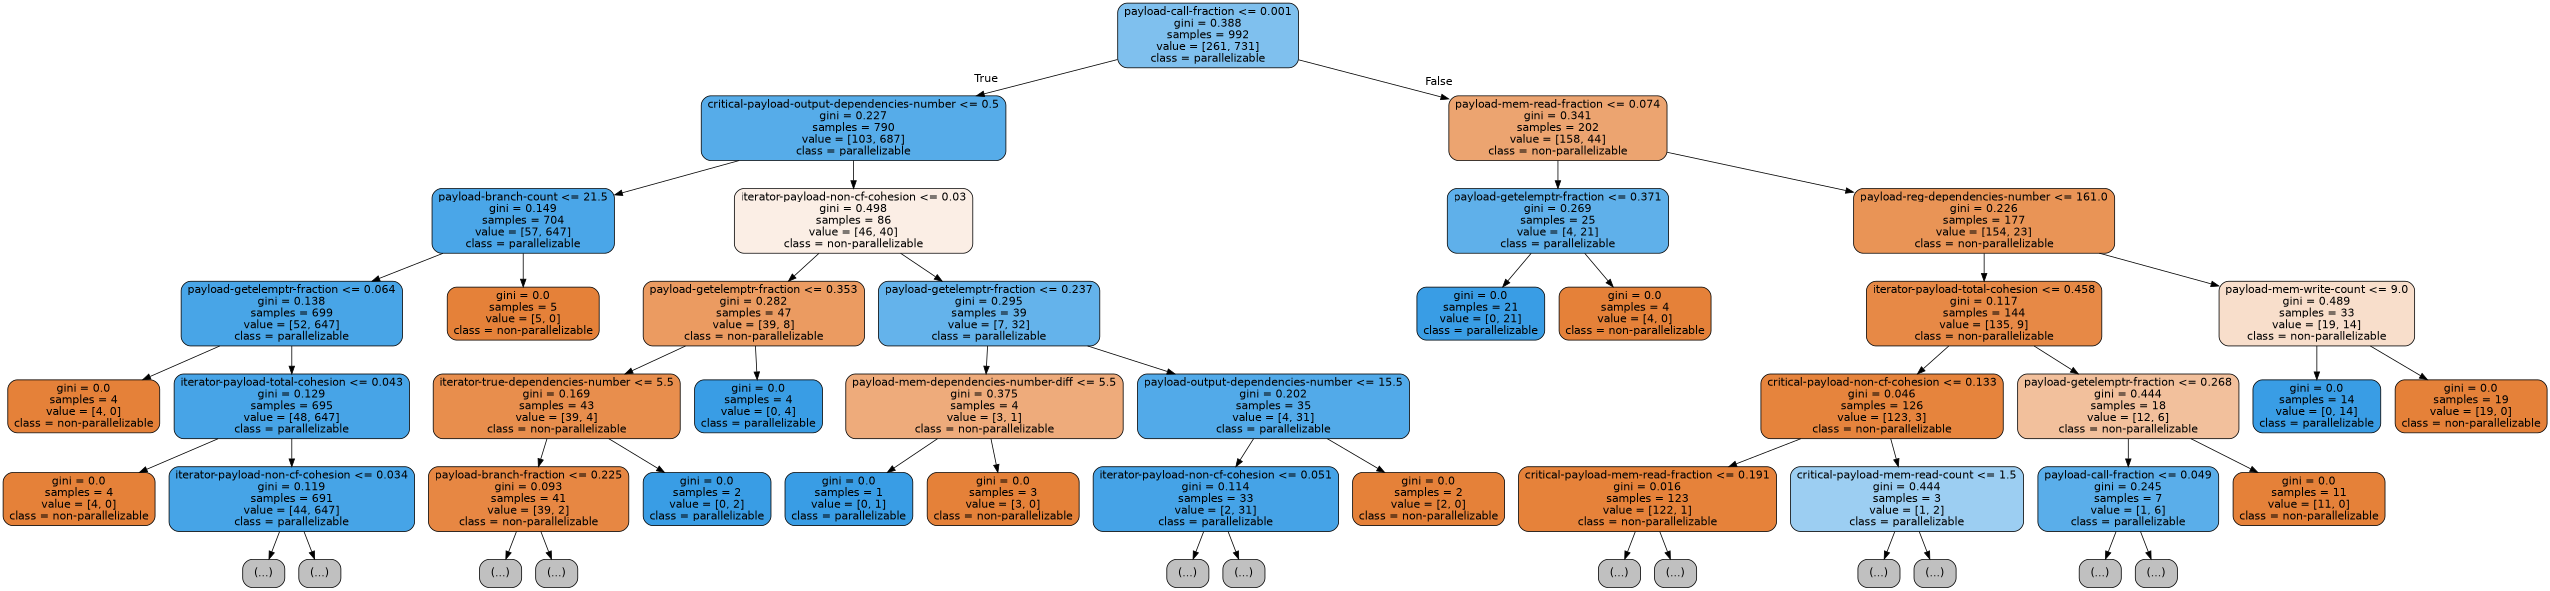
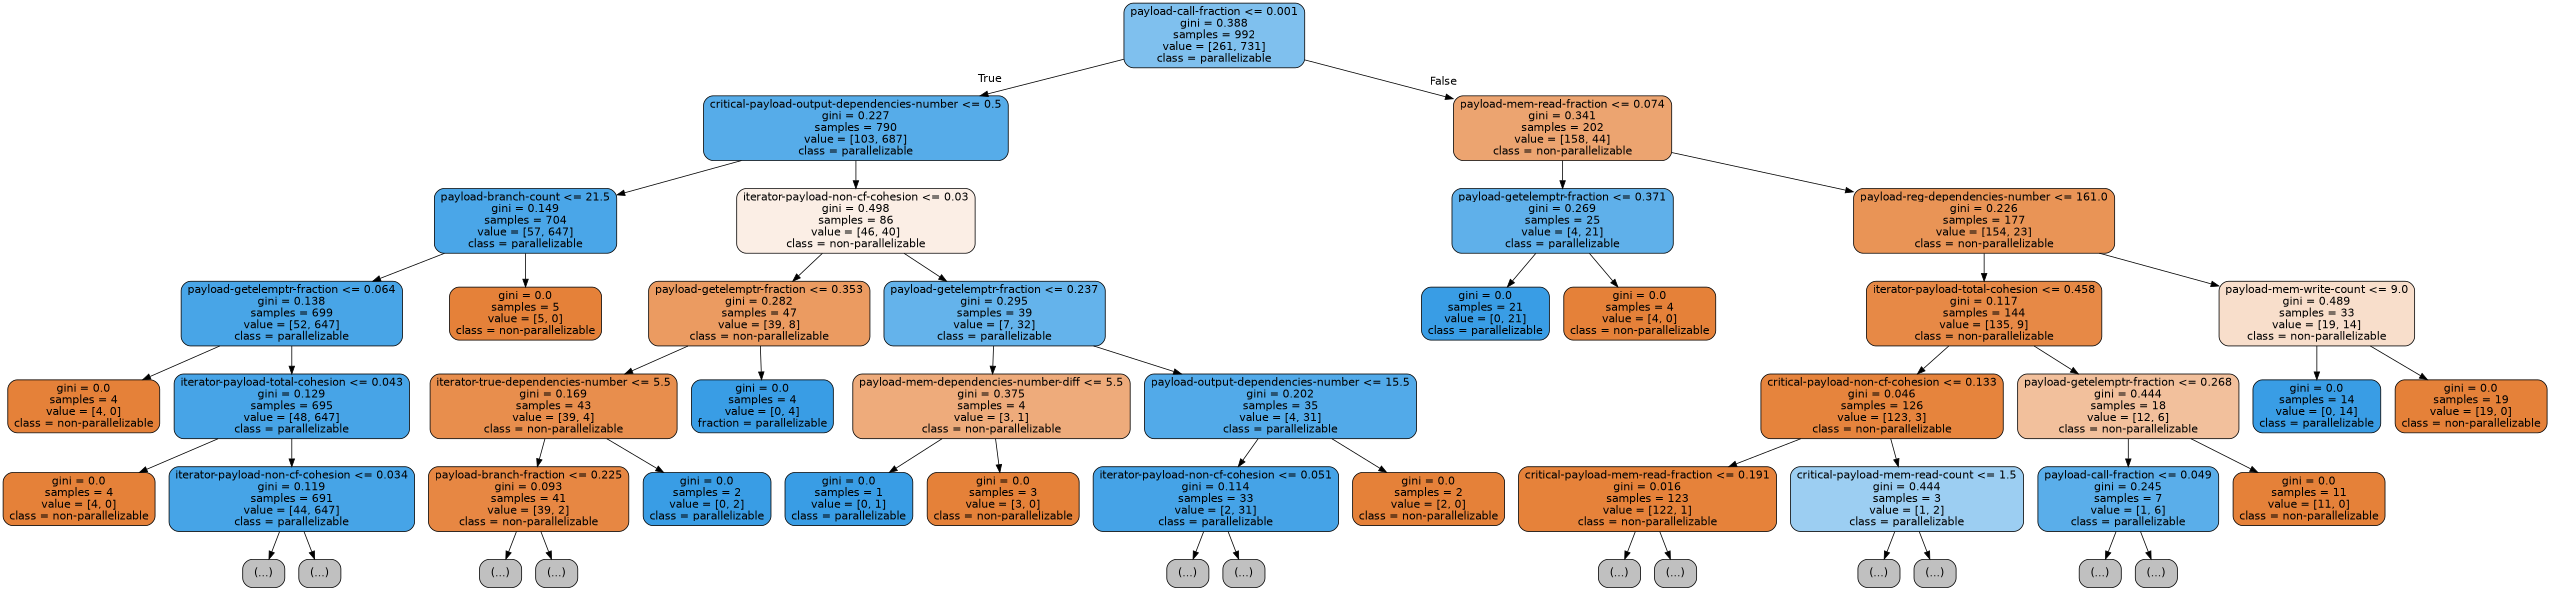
(759, 406) -> (762, 406)
